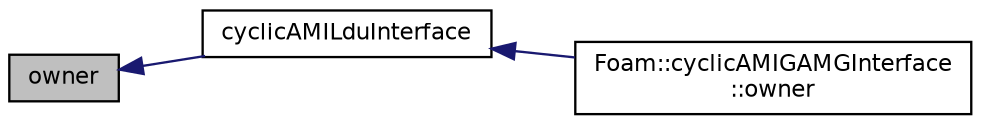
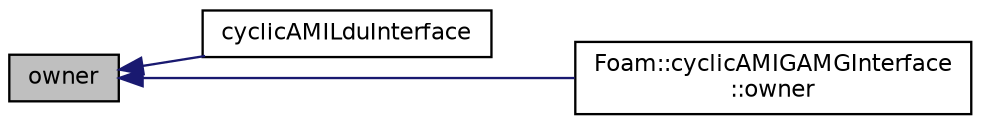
(545, 54) -> (359, 78)
